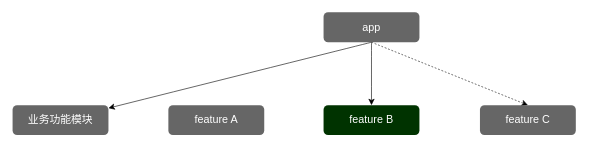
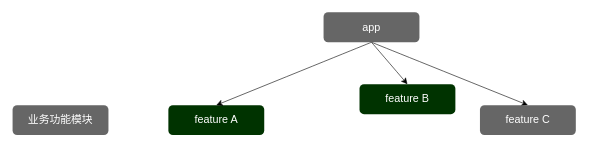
(449, 73) -> (449, 73)
(241, 75) -> (295, 73)
(216, 120) -> (216, 120)
(372, 120) -> (408, 99)
